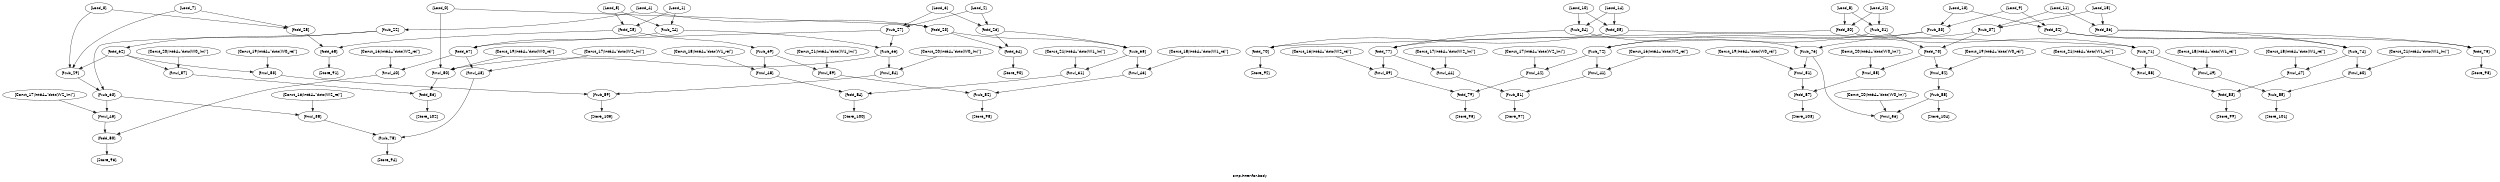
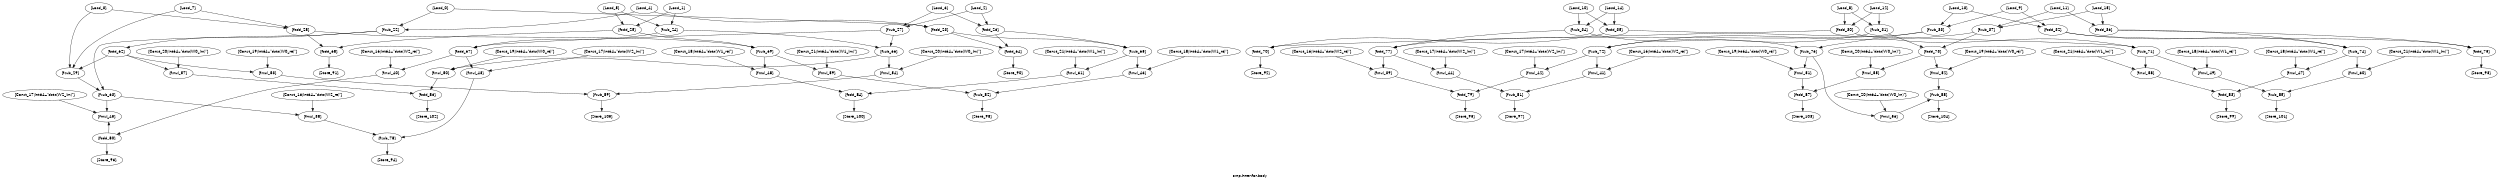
none -> (533, 37)
(441, 40) -> (417, 18)
(1914, 105) -> (1914, 107)
(105, 126) -> (109, 129)
